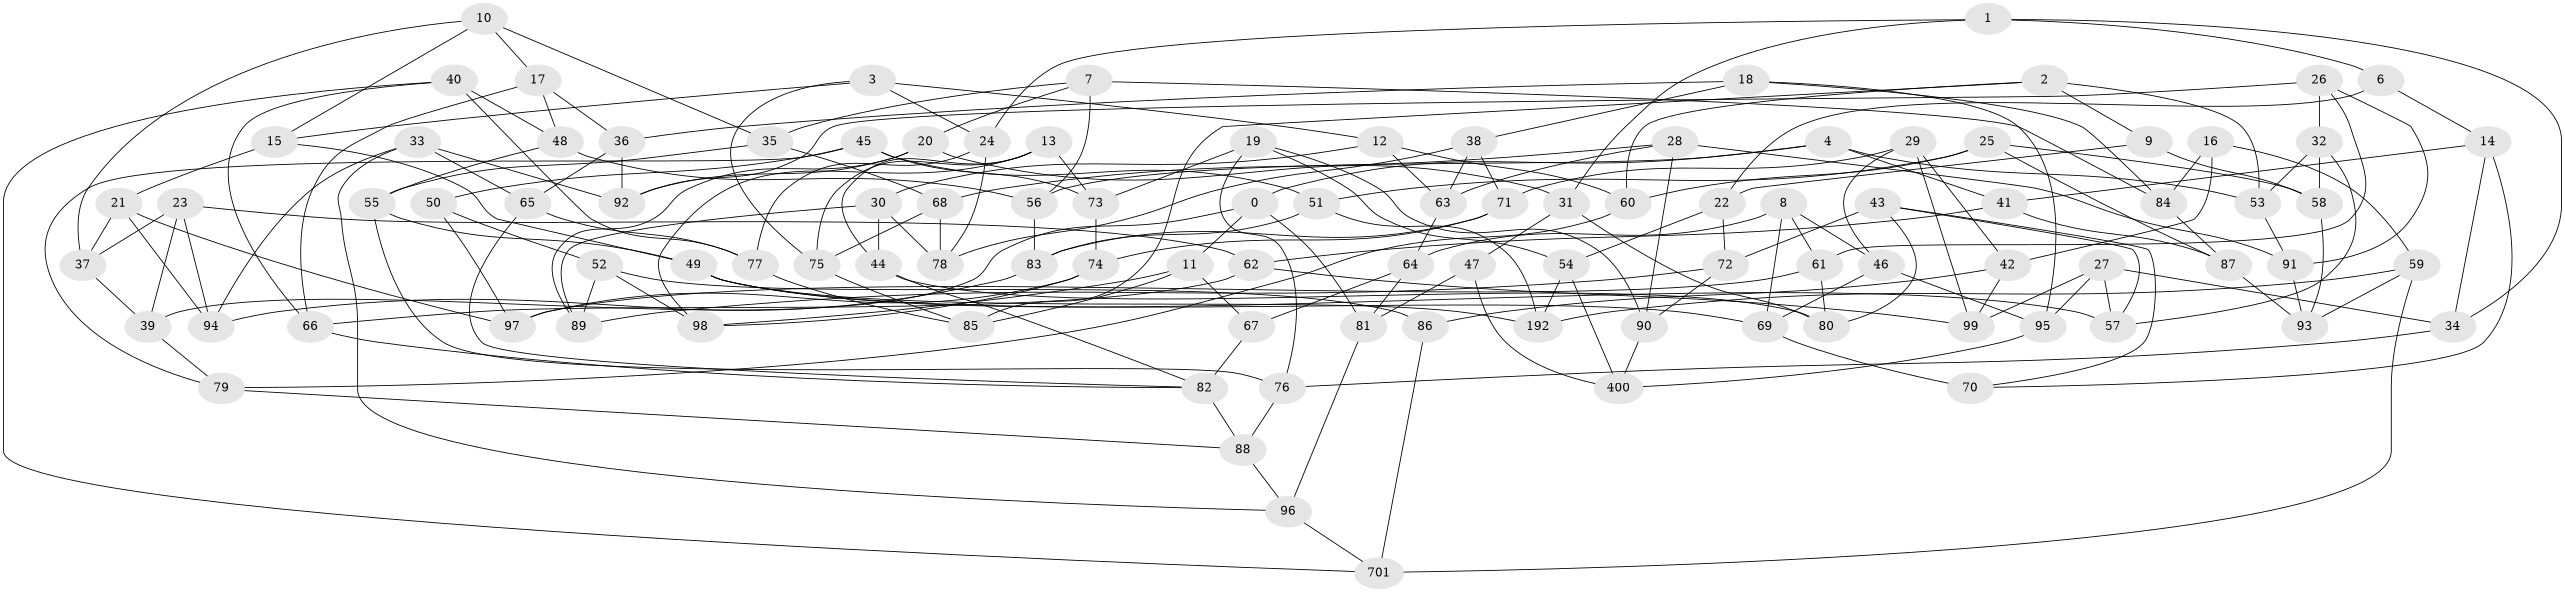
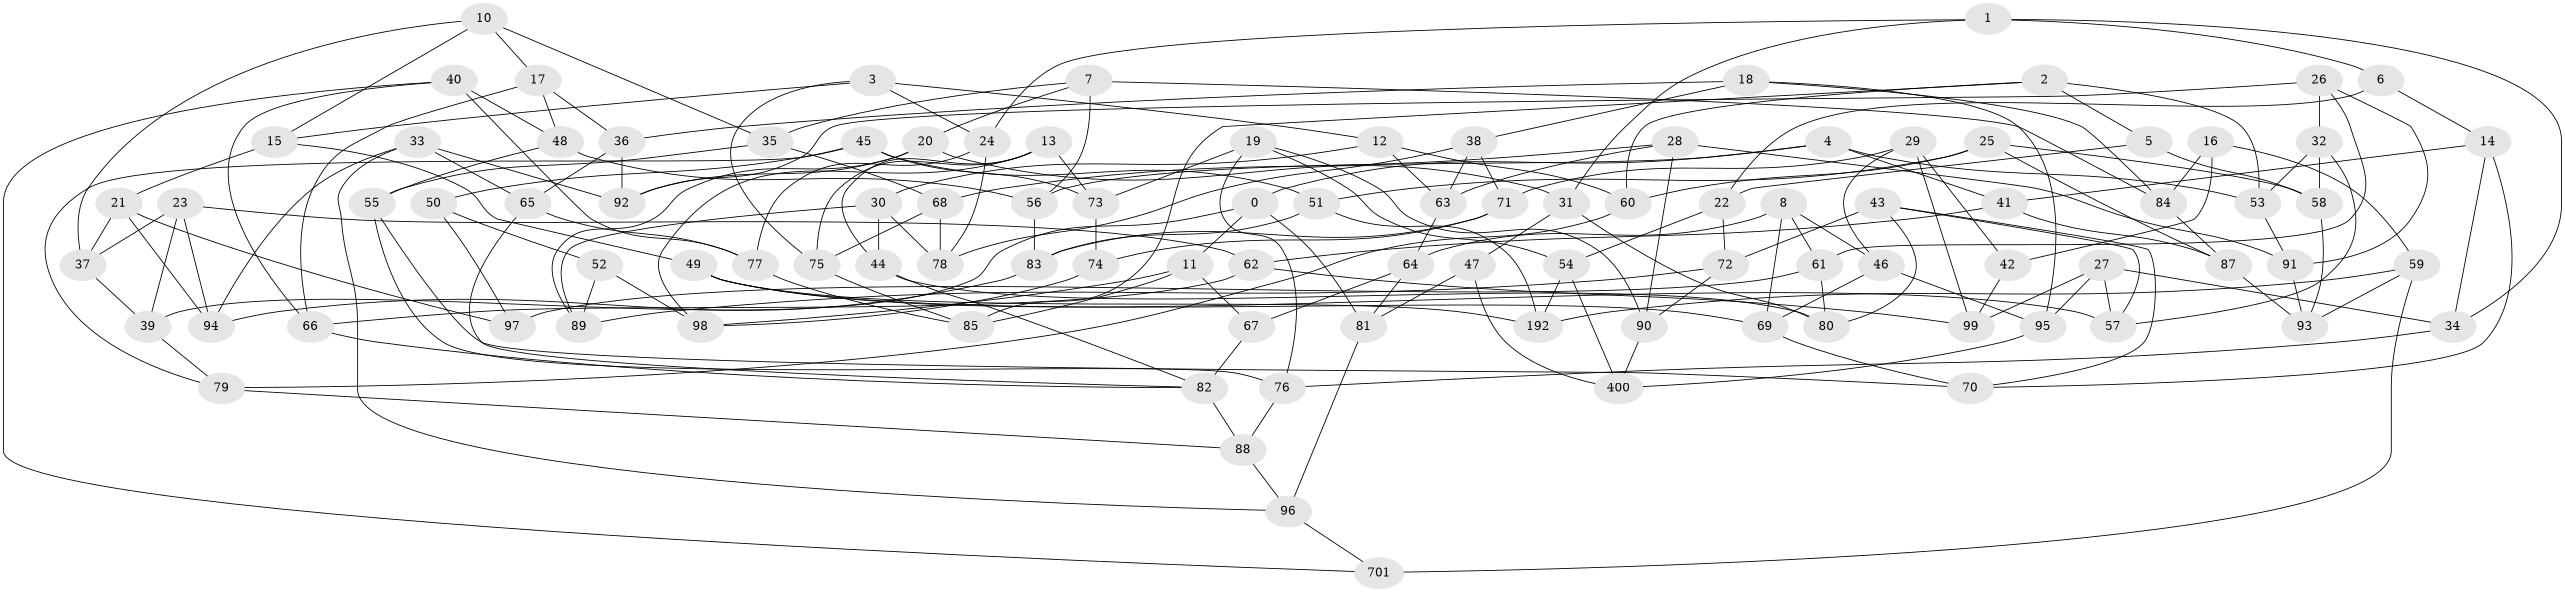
(2149, 142) -> (2149, 142)
(545, 240) -> (1256, 370)
(777, 296) -> none
(1425, 327) -> none
